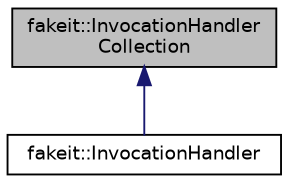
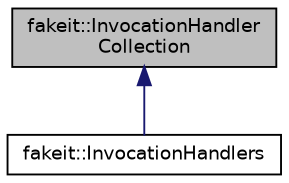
(144, 155) -> (144, 155)
